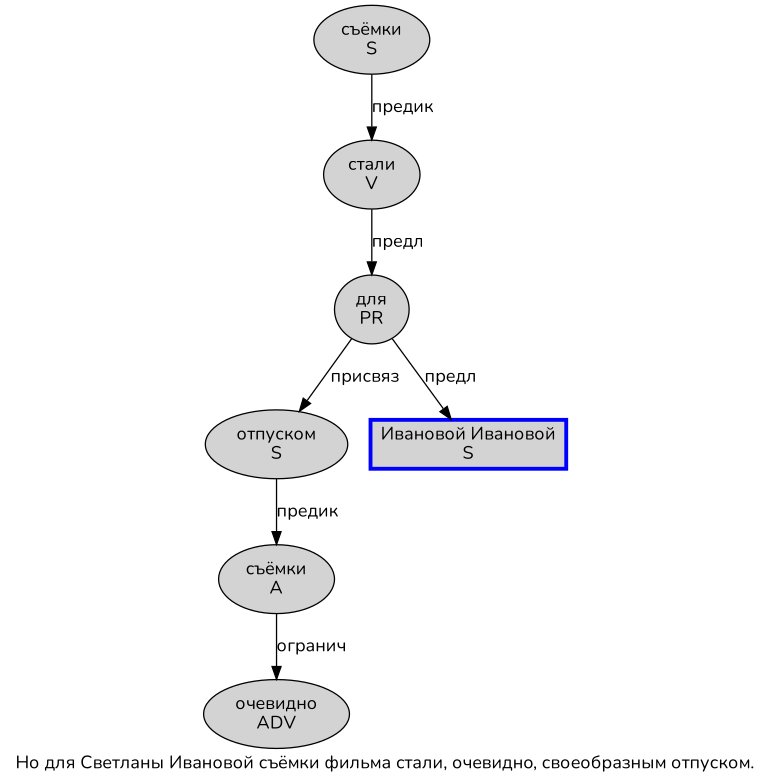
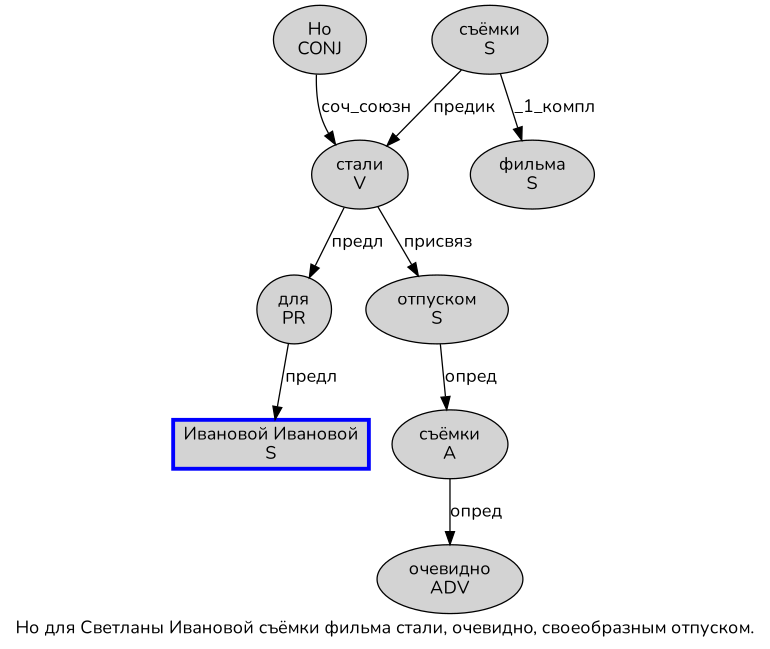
none -> (320, 40)
none -> (532, 175)
(329, 370) -> (395, 236)
(308, 512) -> (471, 377)
(312, 647) -> (476, 512)
